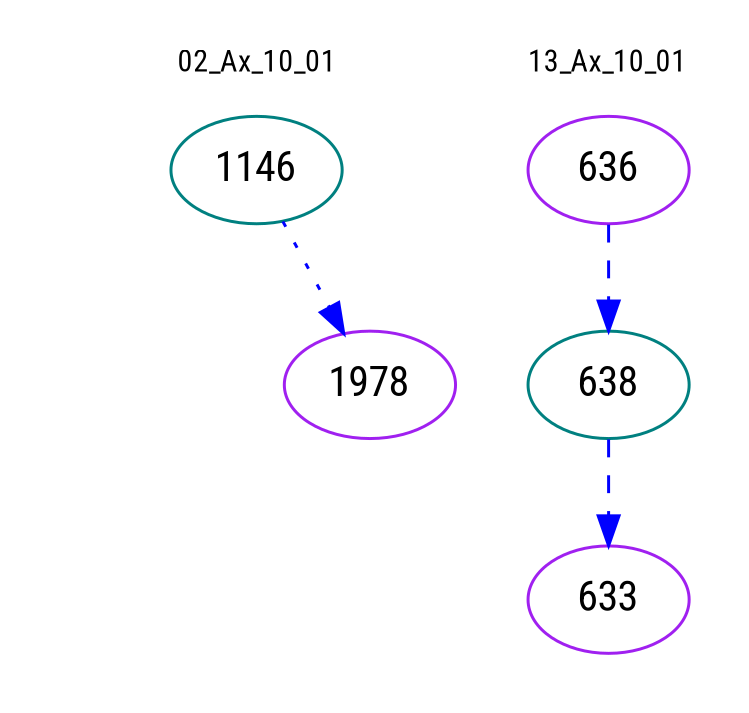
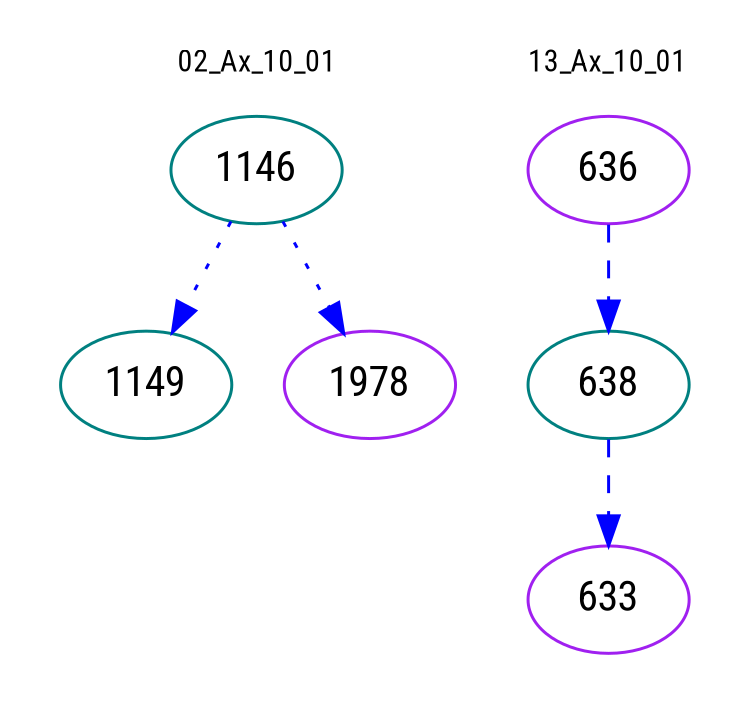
none -> (146, 385)
